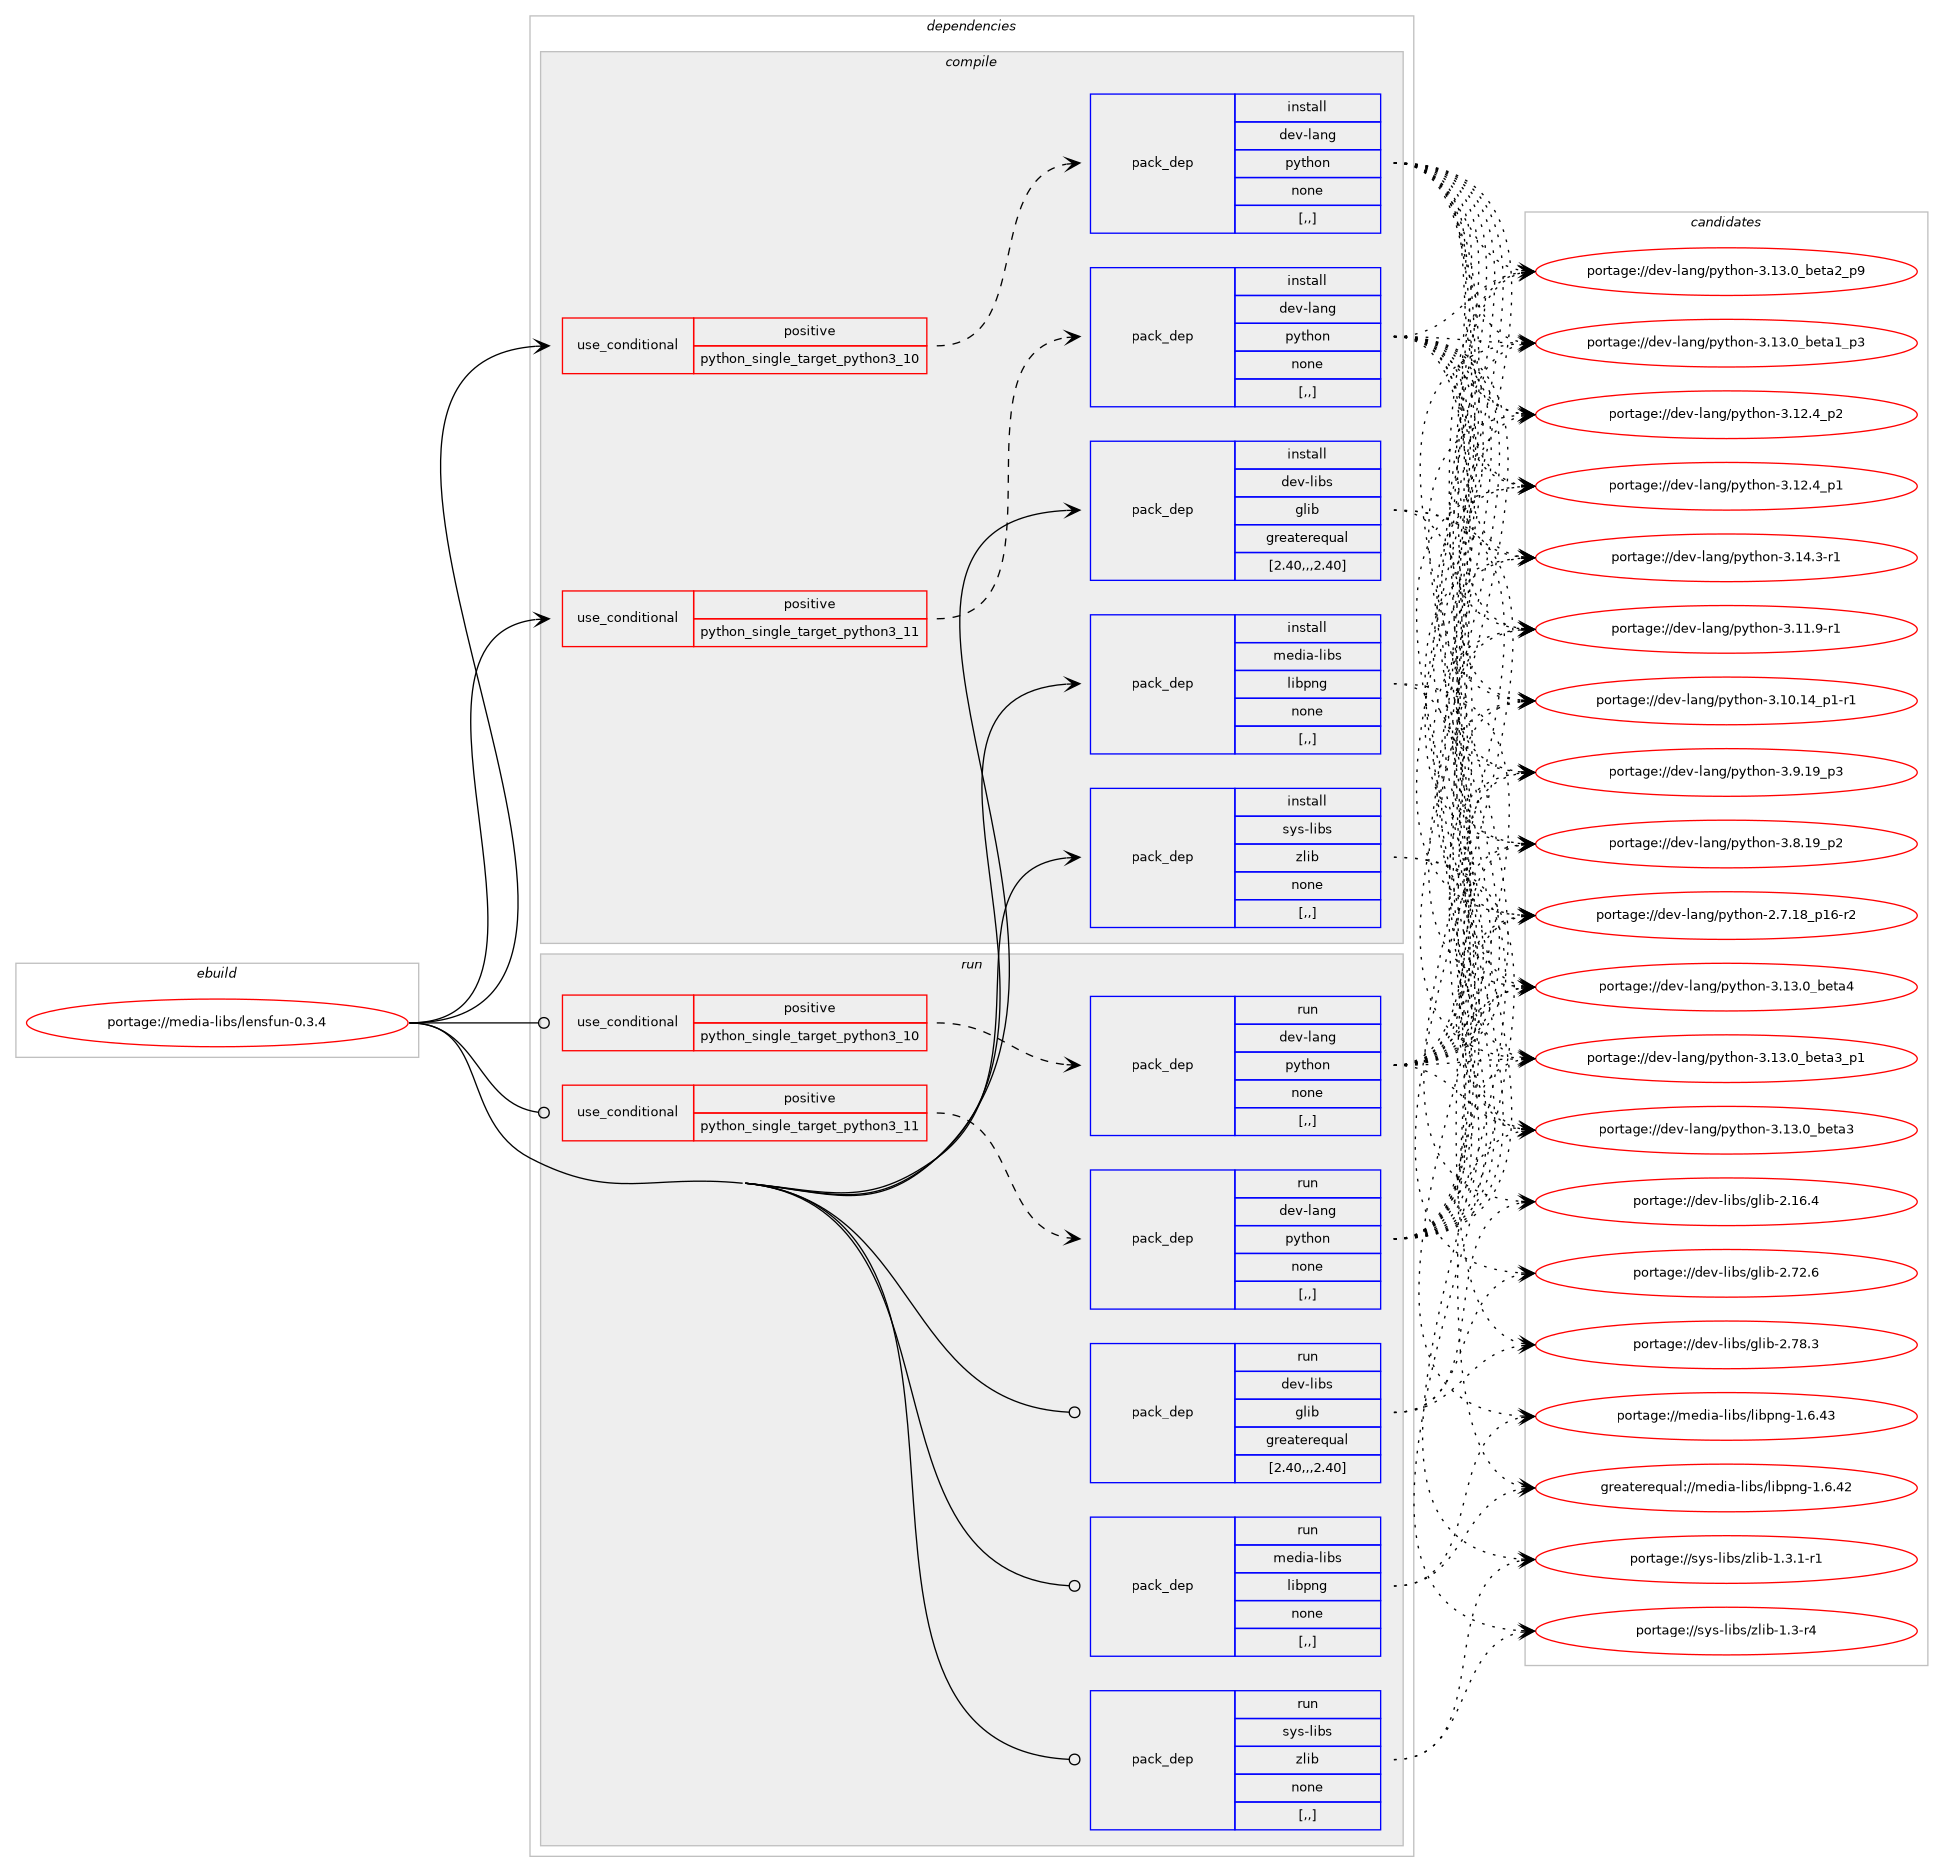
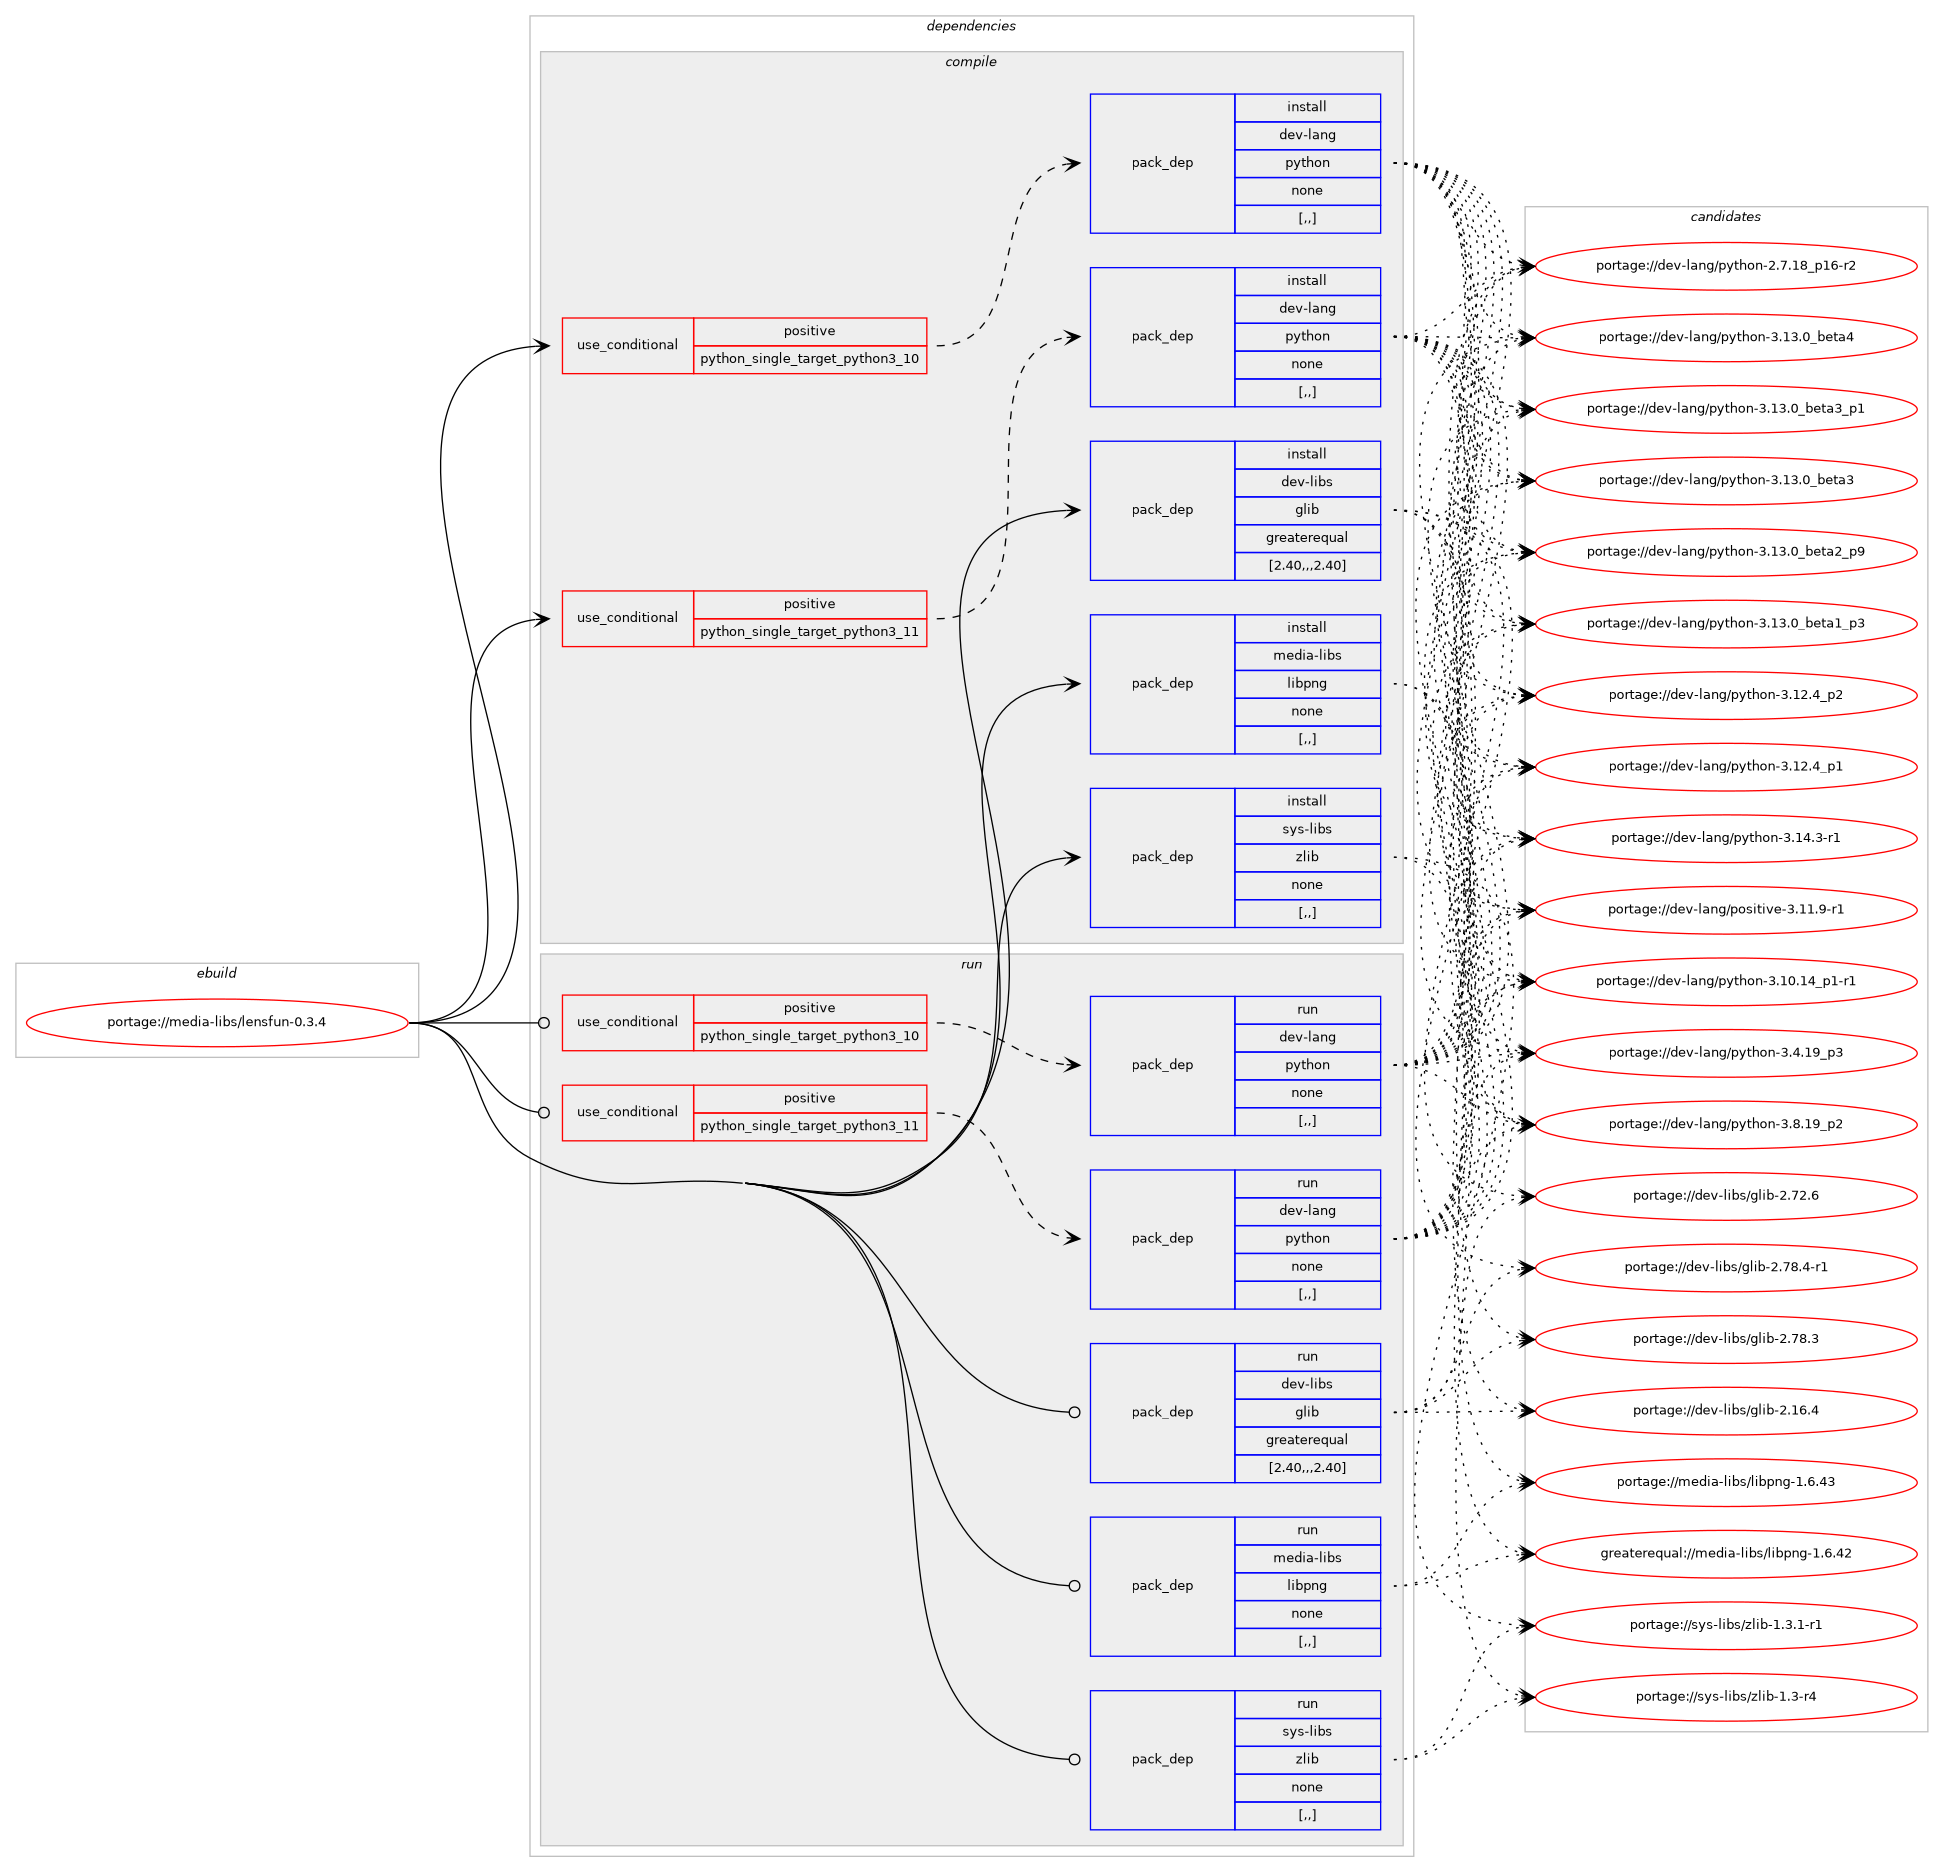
(1726, 629) -> (1726, 910)
(1726, 772) -> (1726, 1053)
none -> (1726, 1268)
